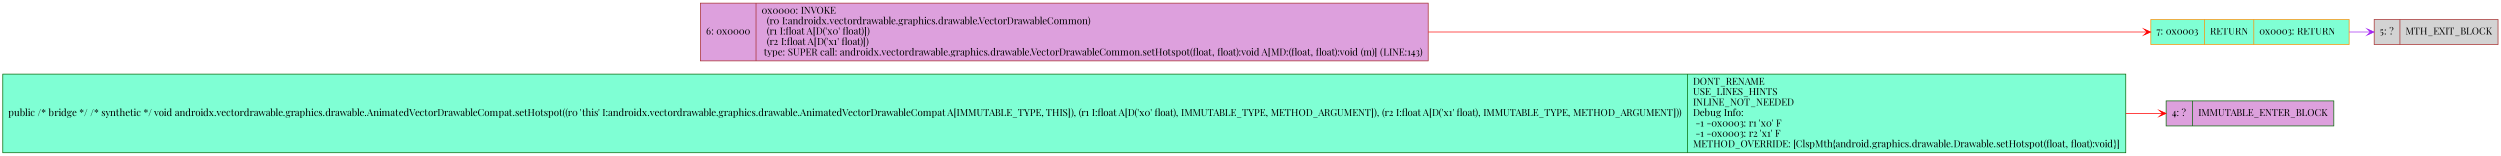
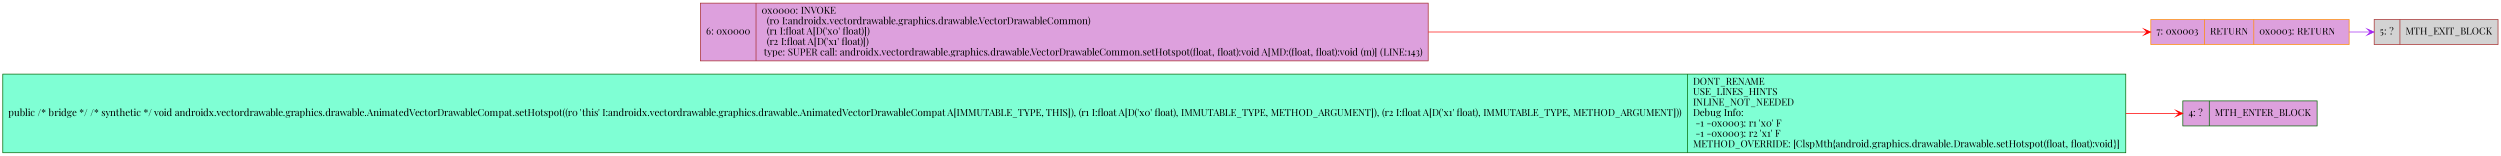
(2250, 32) -> (2250, 32)
(2263, 113) -> (2263, 113)
